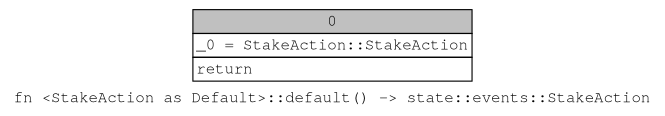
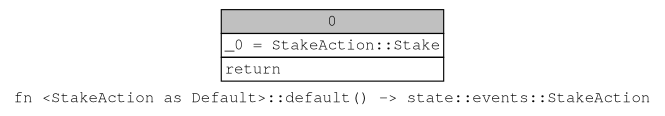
(332, 45) -> (332, 45)
